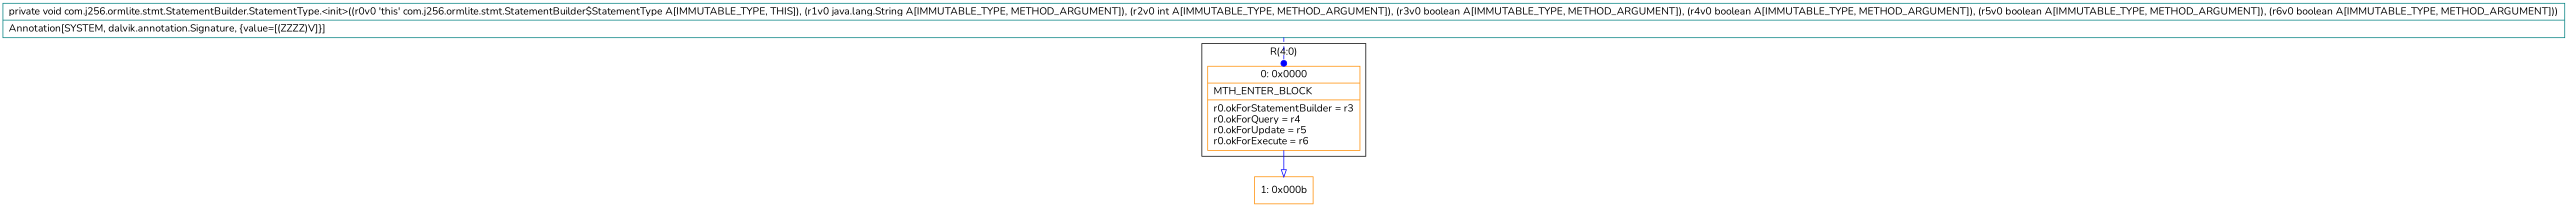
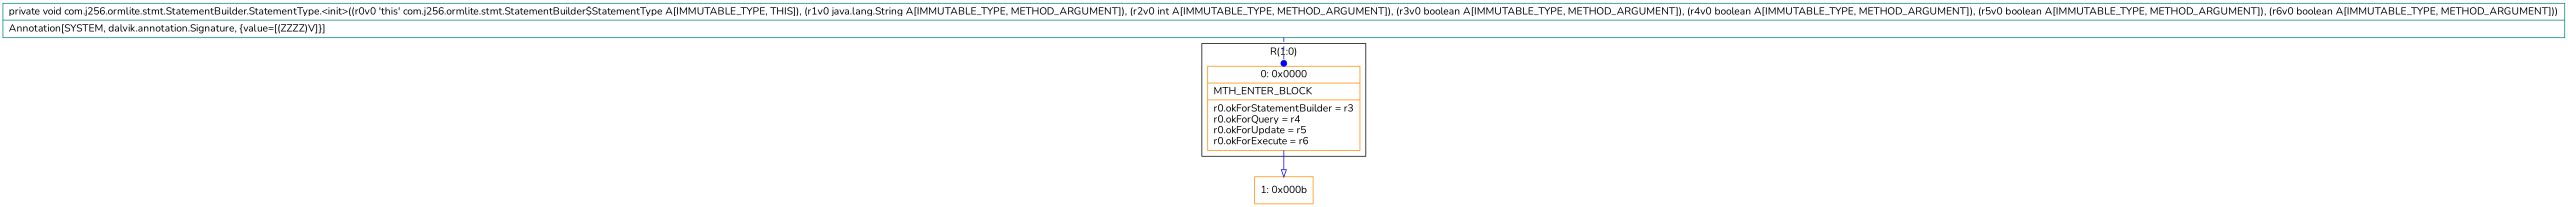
(1284, 52) -> (1284, 52)
